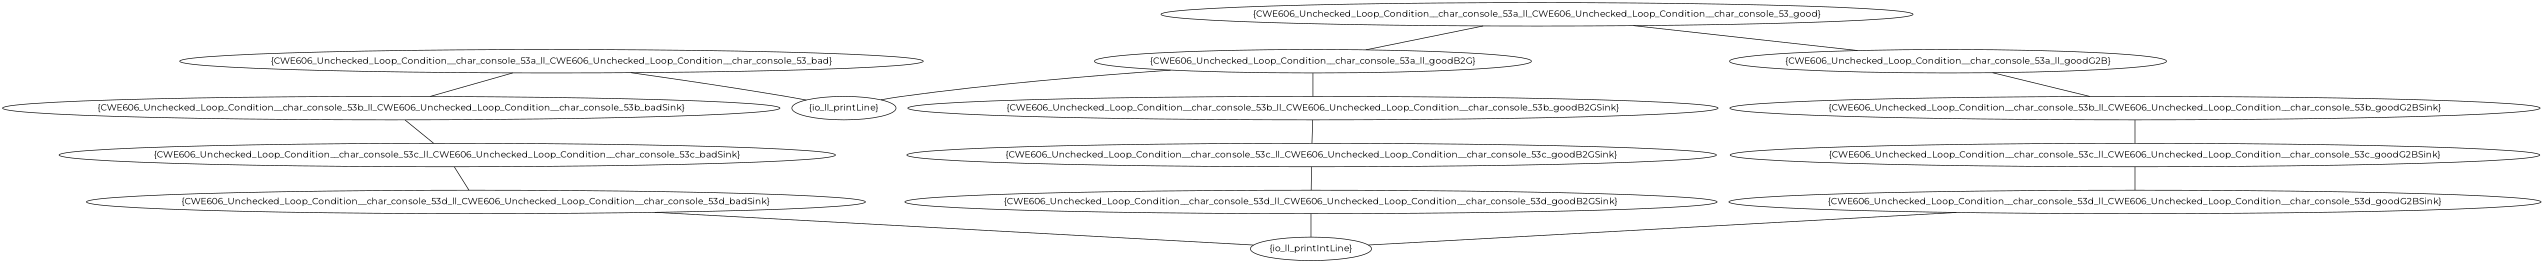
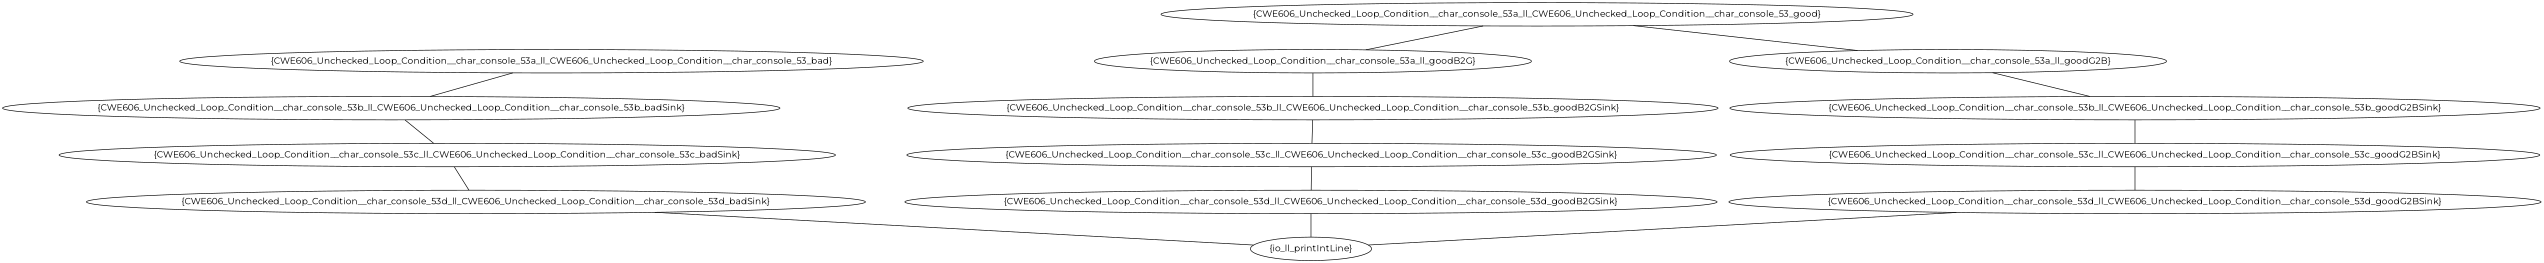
(844, 108) -> none
